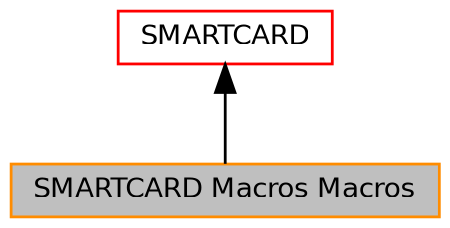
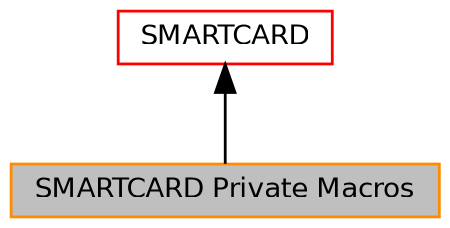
(225, 190) -> (225, 190)
